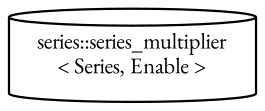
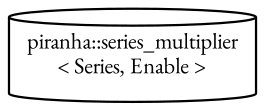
(133, 55) -> (133, 55)
